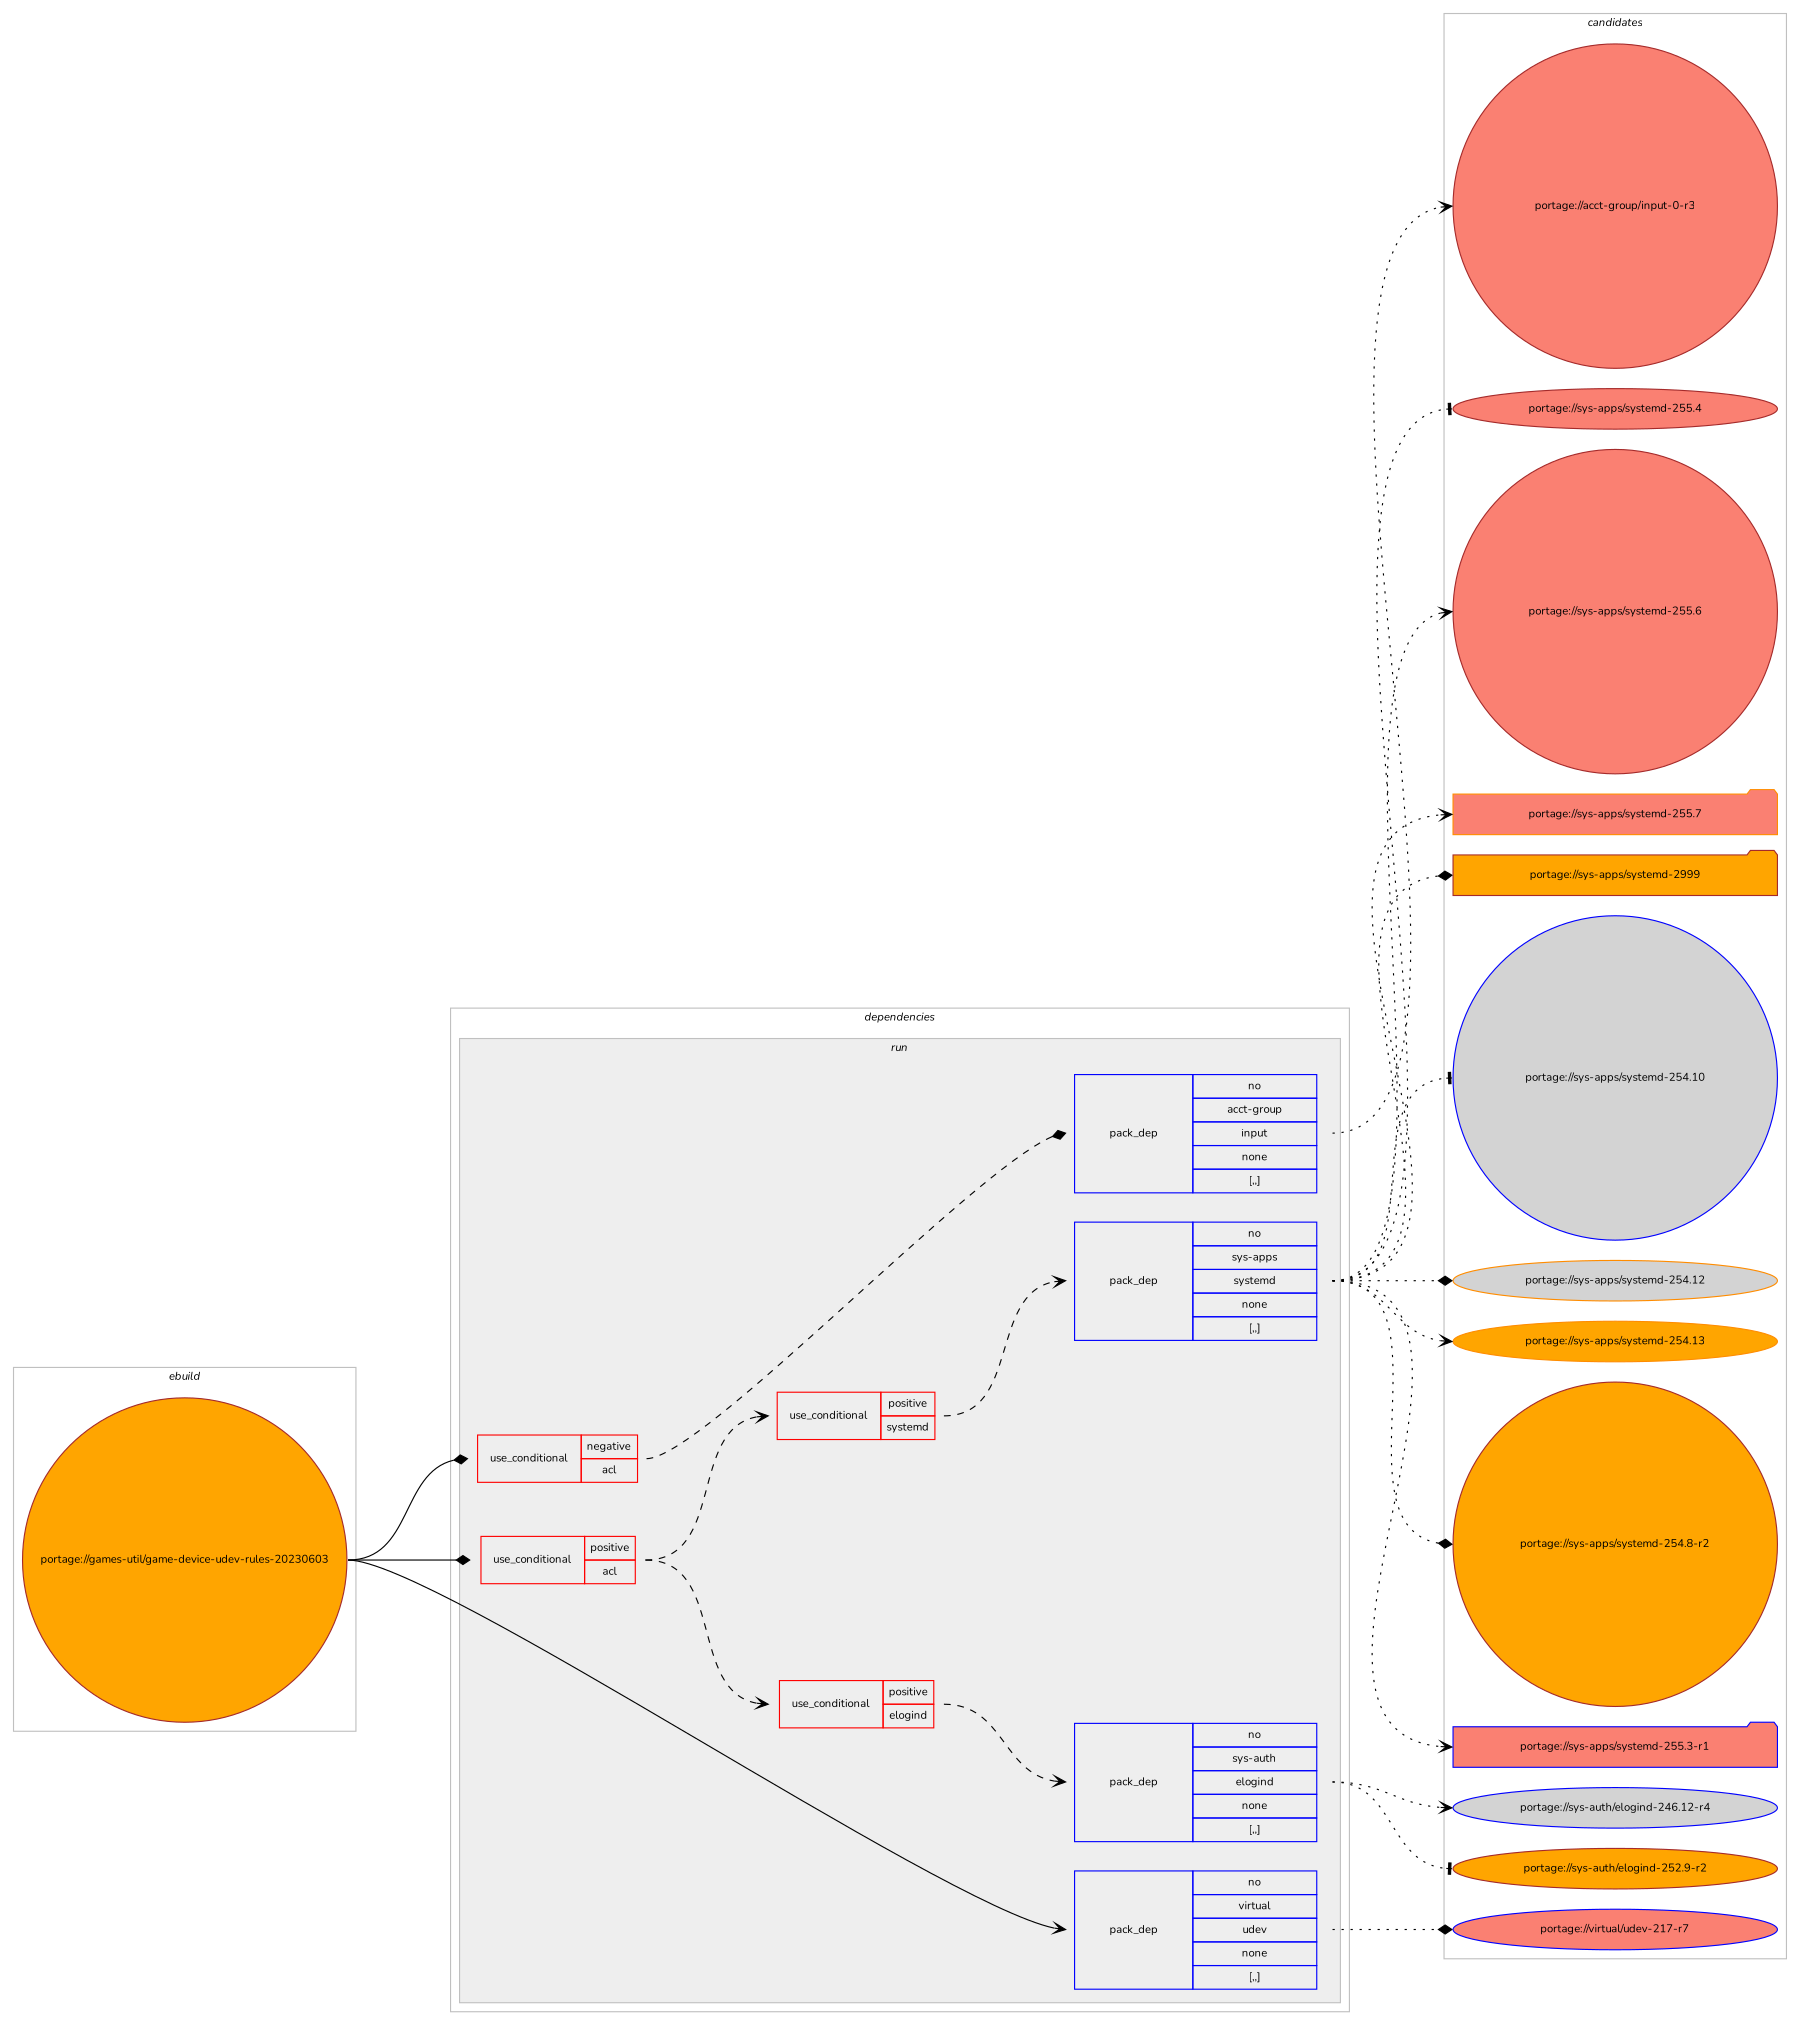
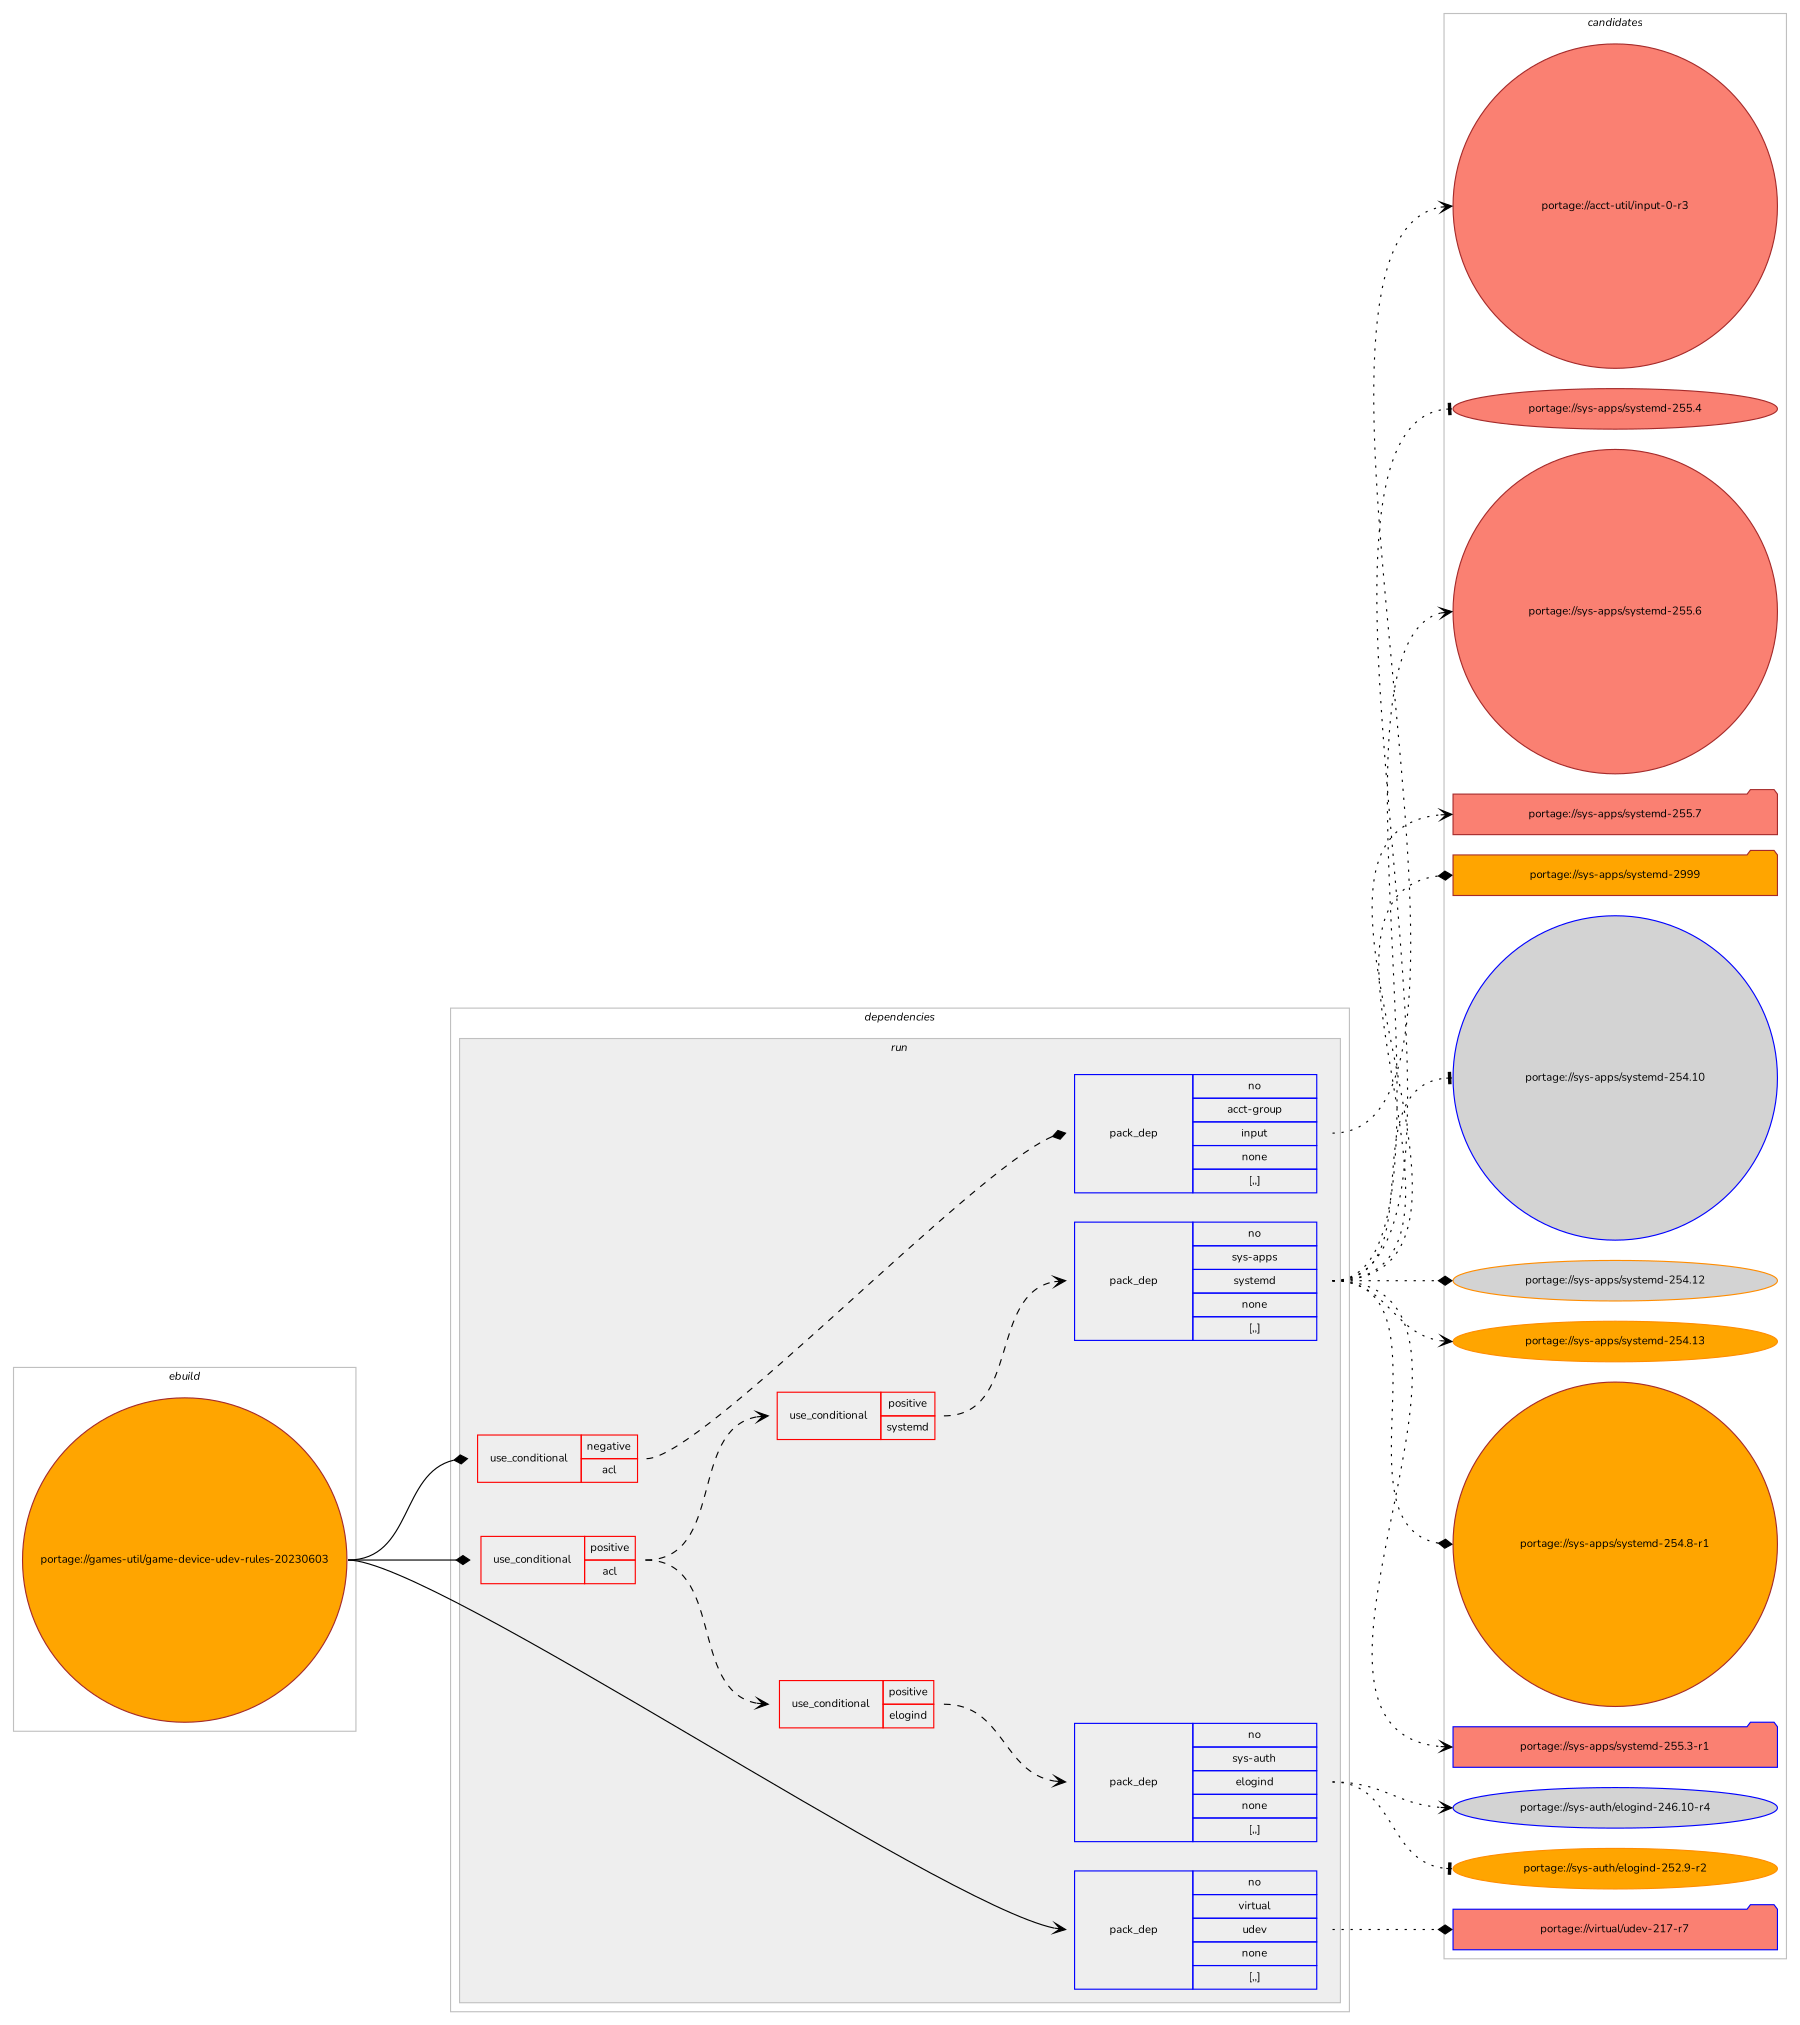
(1615, 206) -> (1615, 206)
(1615, 814) -> (1615, 814)
(1615, 1544) -> (1615, 1544)
(1615, 1808) -> (1615, 1808)
(1615, 1869) -> (1615, 1869)
(1615, 1930) -> (1615, 1930)
